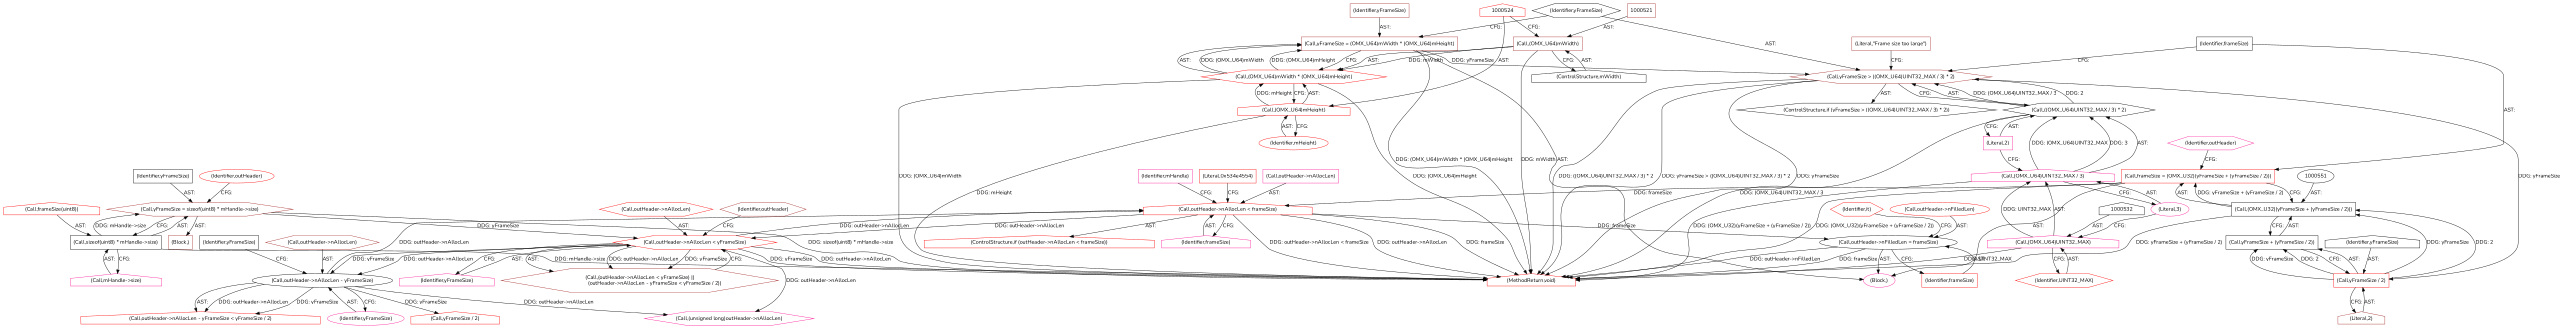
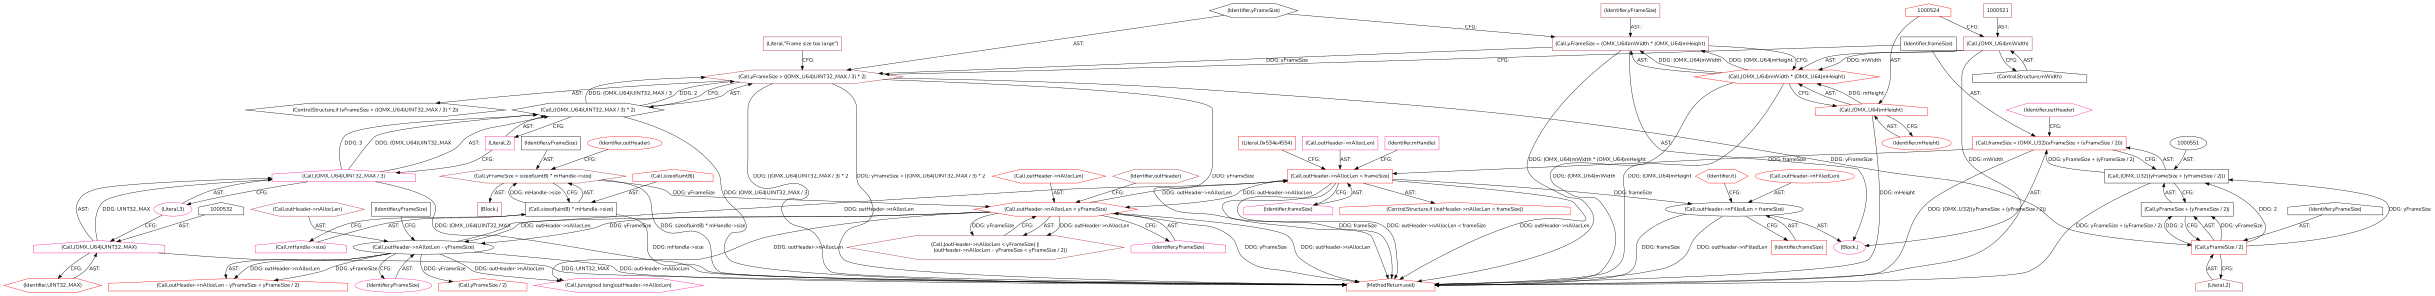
(52, 209) -> (673, 176)
(1228, 209) -> (1340, 176)
(1752, 226) -> (473, 226)
none -> (907, 282)
